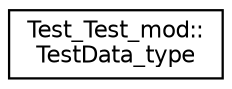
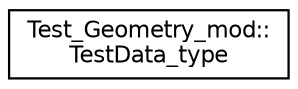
(116, 44) -> (149, 44)
